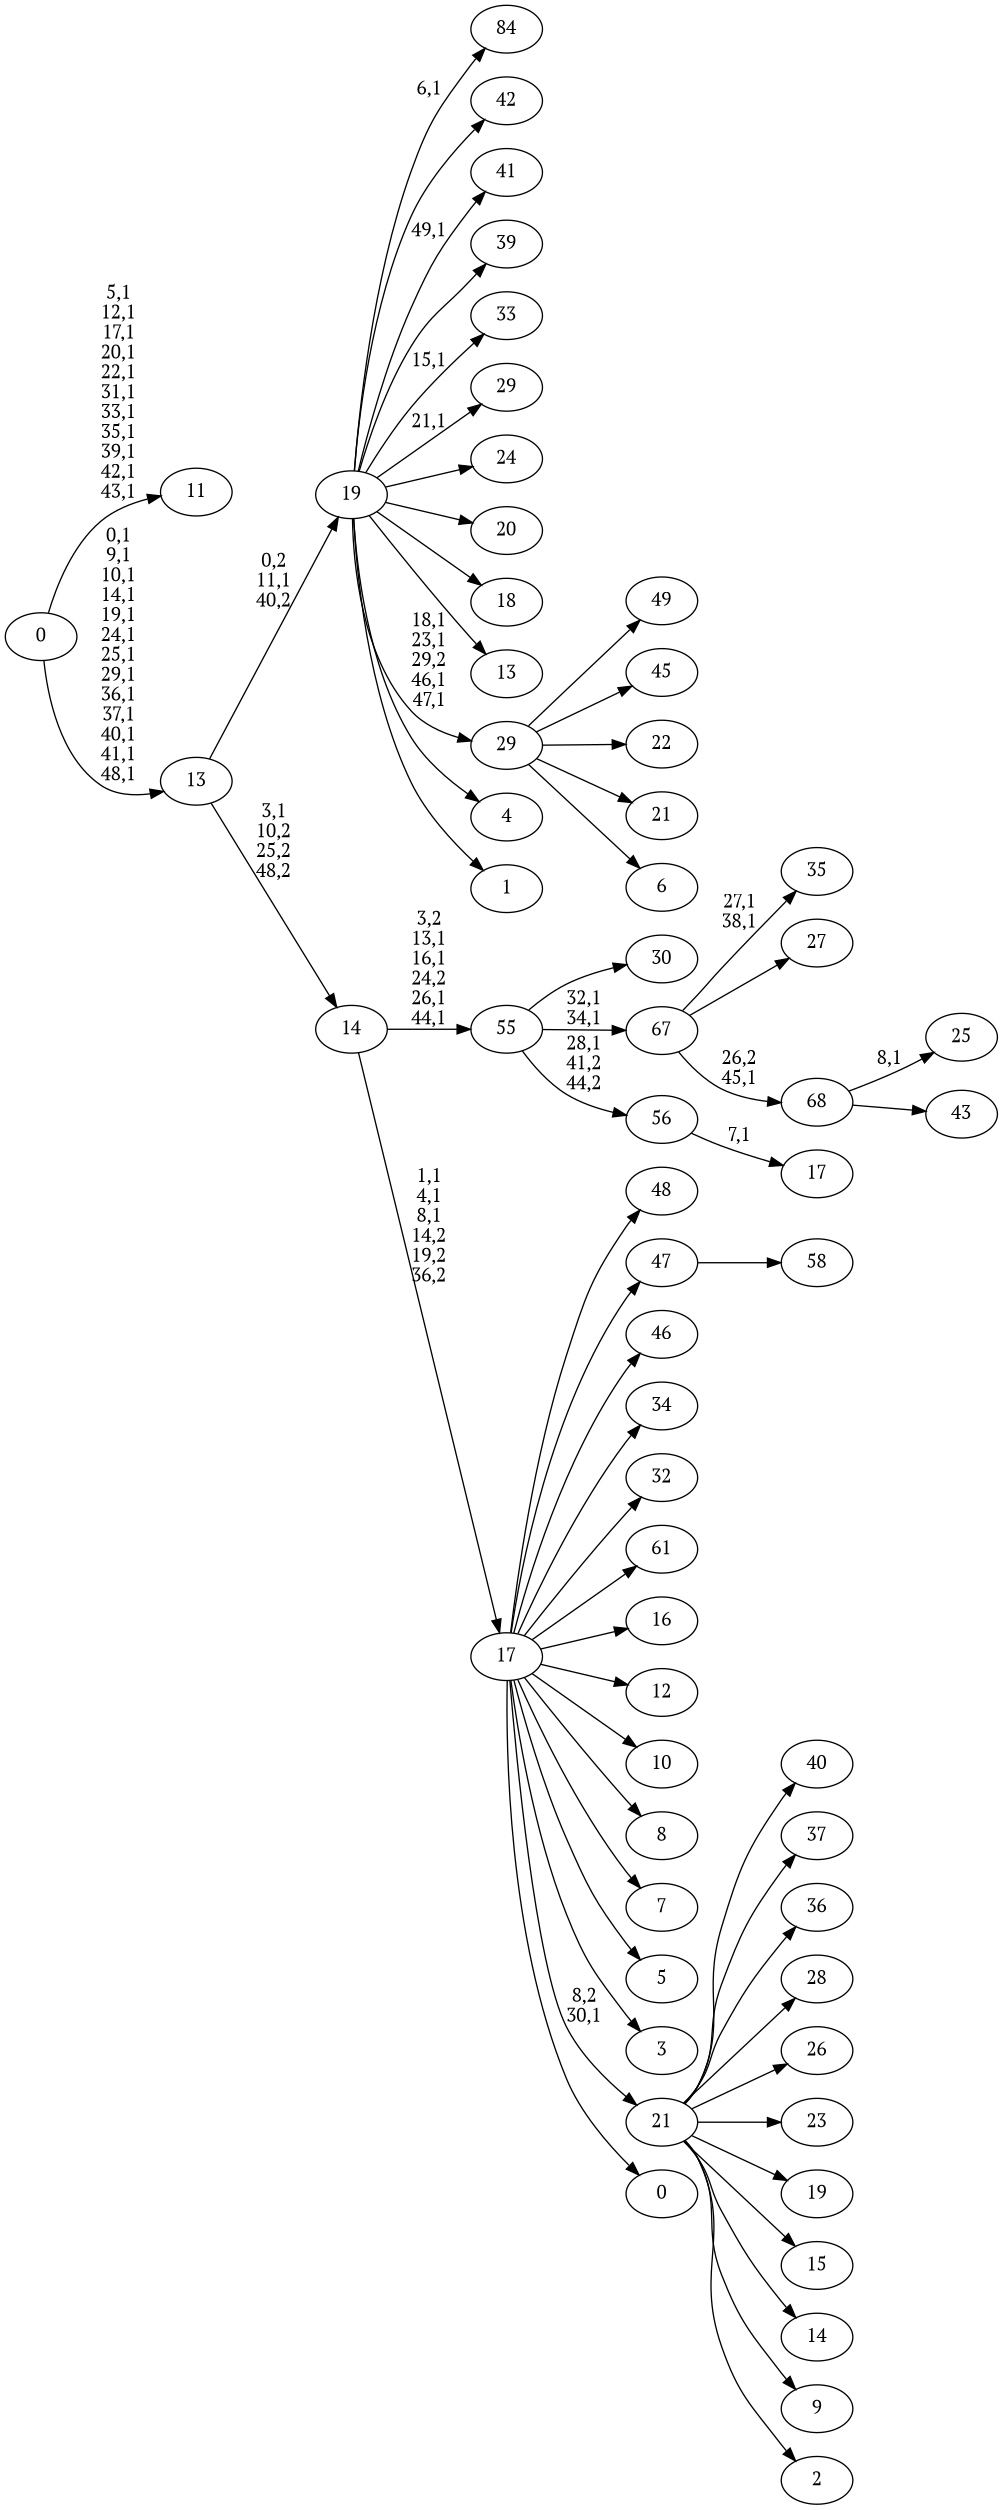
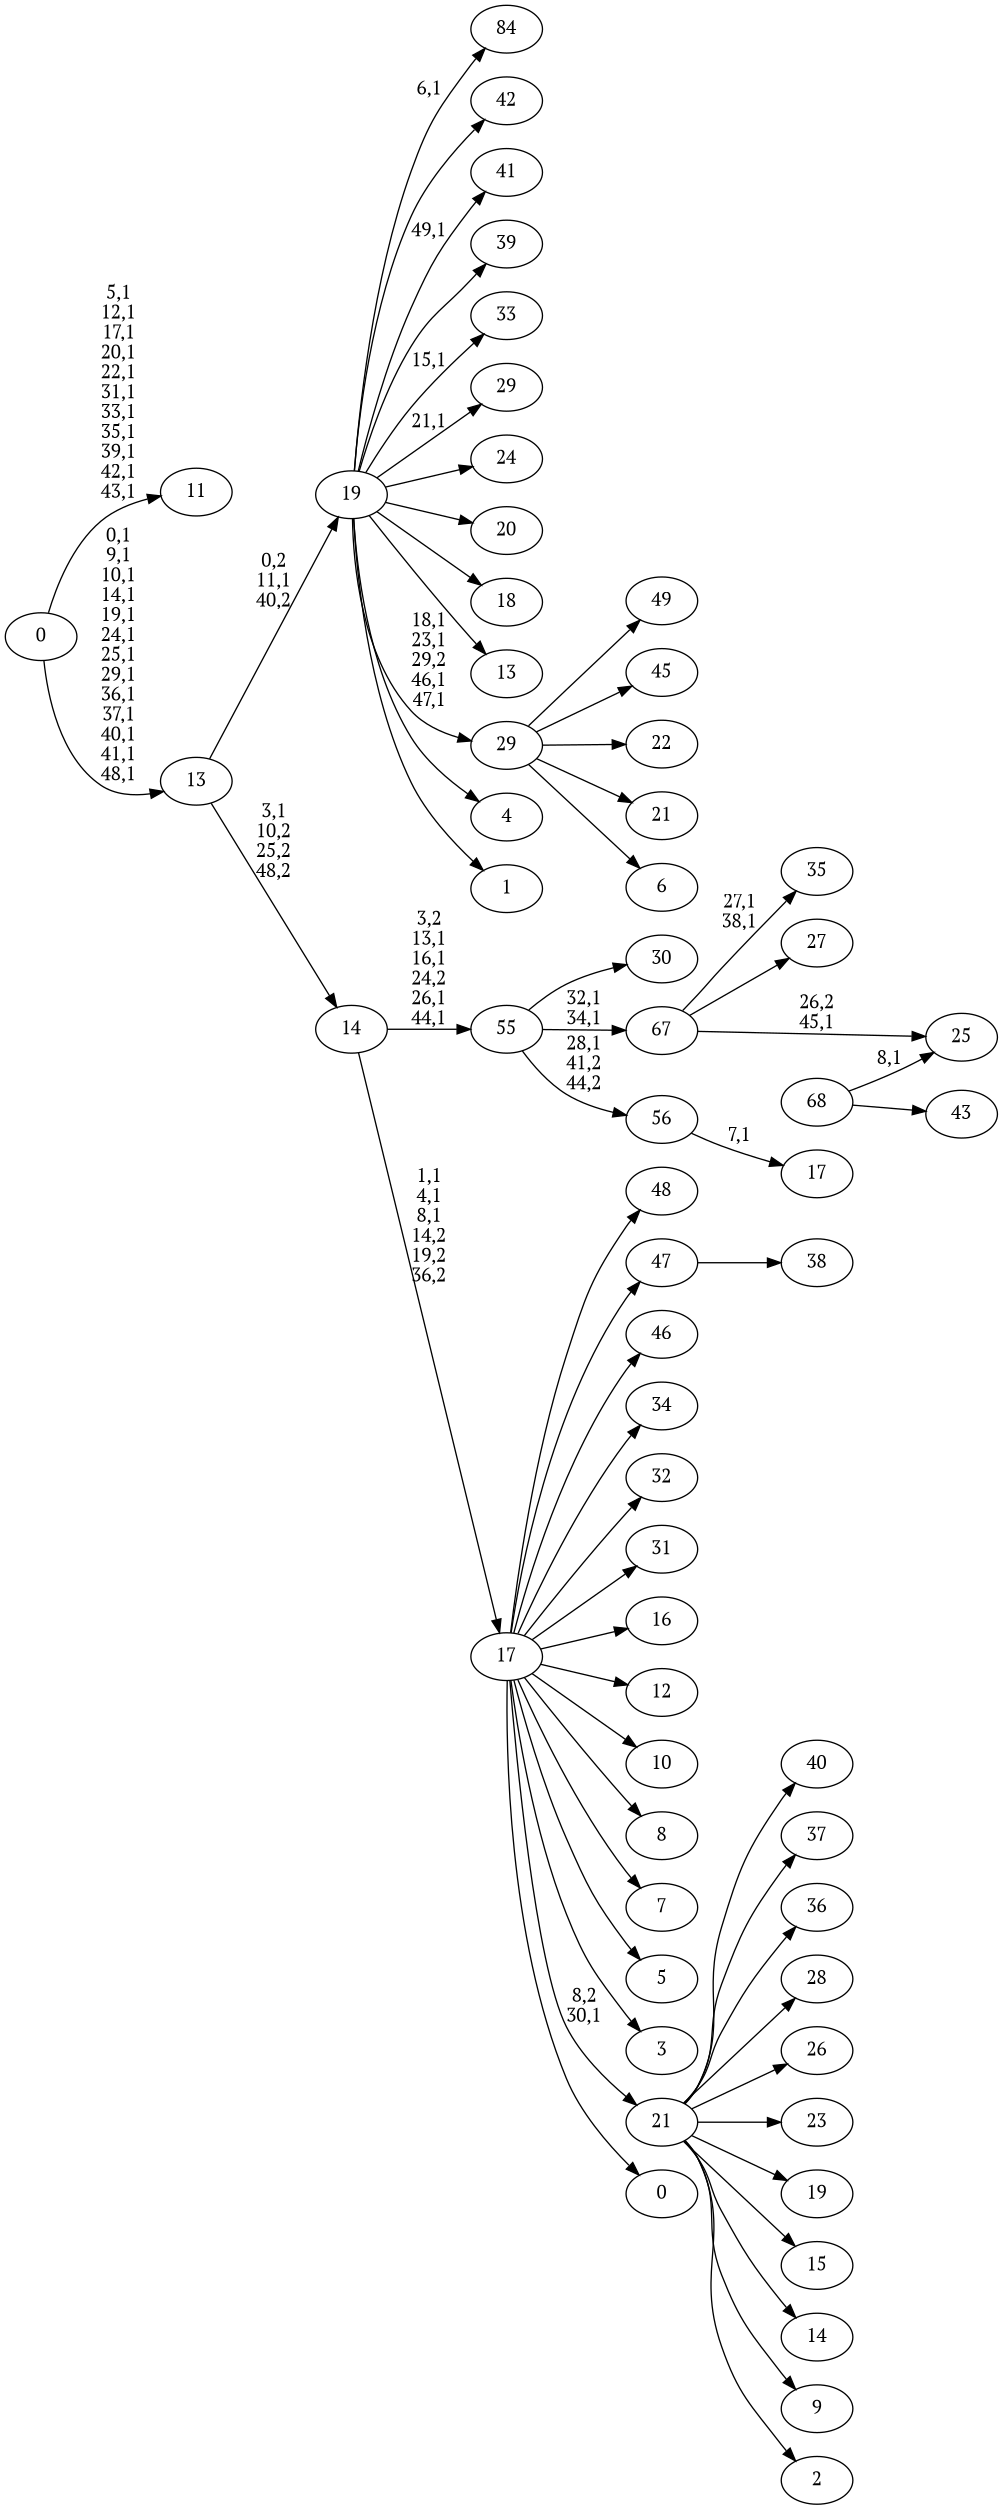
(718, 1087) -> (805, 1034)
(817, 1263) -> (817, 1263)
(662, 1549) -> (662, 1549)
